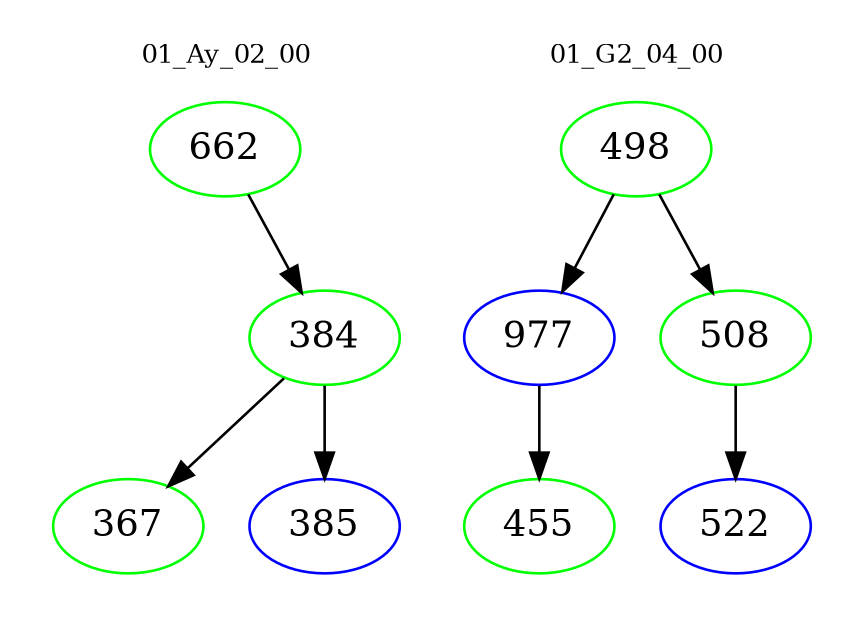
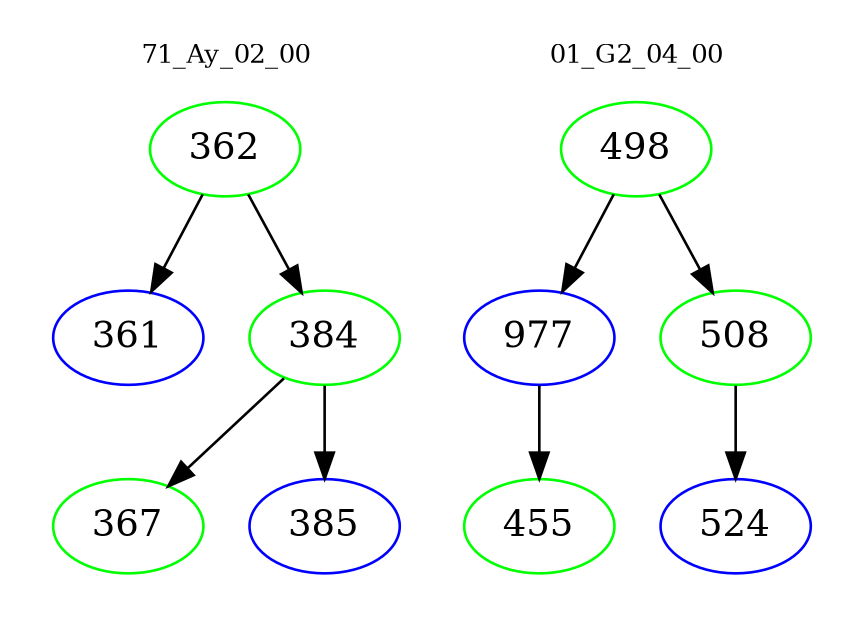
(226, 56) -> (226, 56)
(225, 149) -> (225, 149)
none -> (128, 338)
(736, 526) -> (736, 526)
